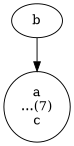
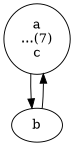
none -> (31, 86)
